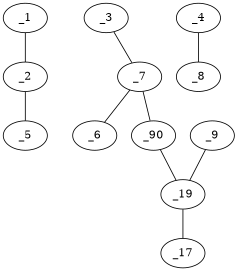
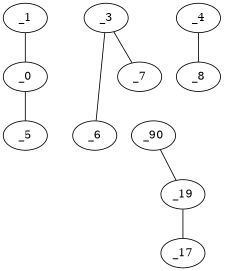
(25, 77) -> (25, 77)
(117, 106) -> (100, 77)
(147, 106) -> none
(212, 136) -> none
